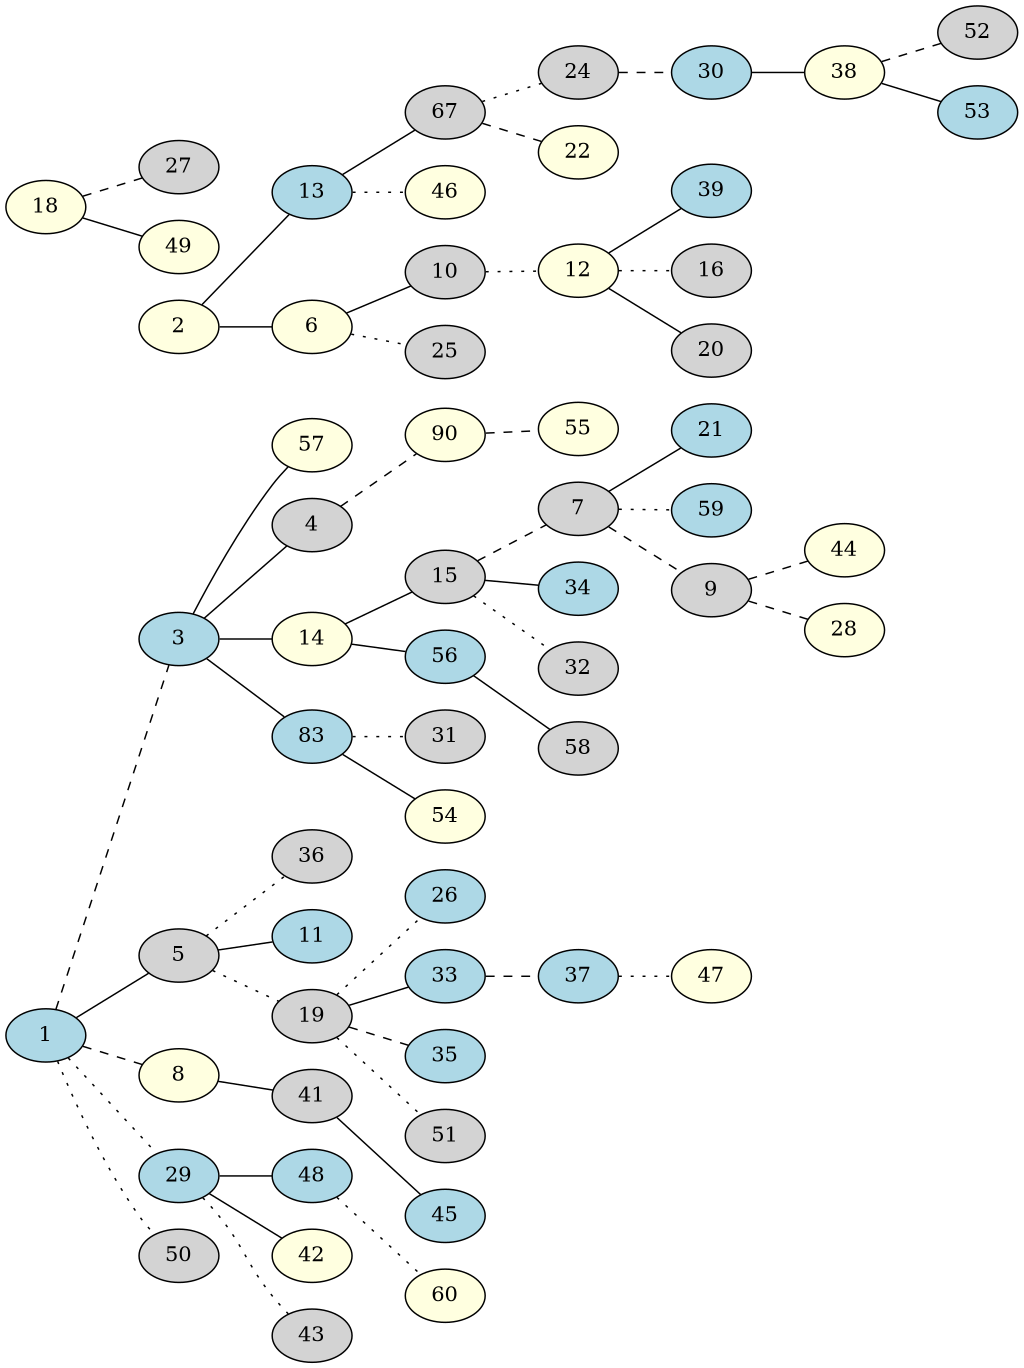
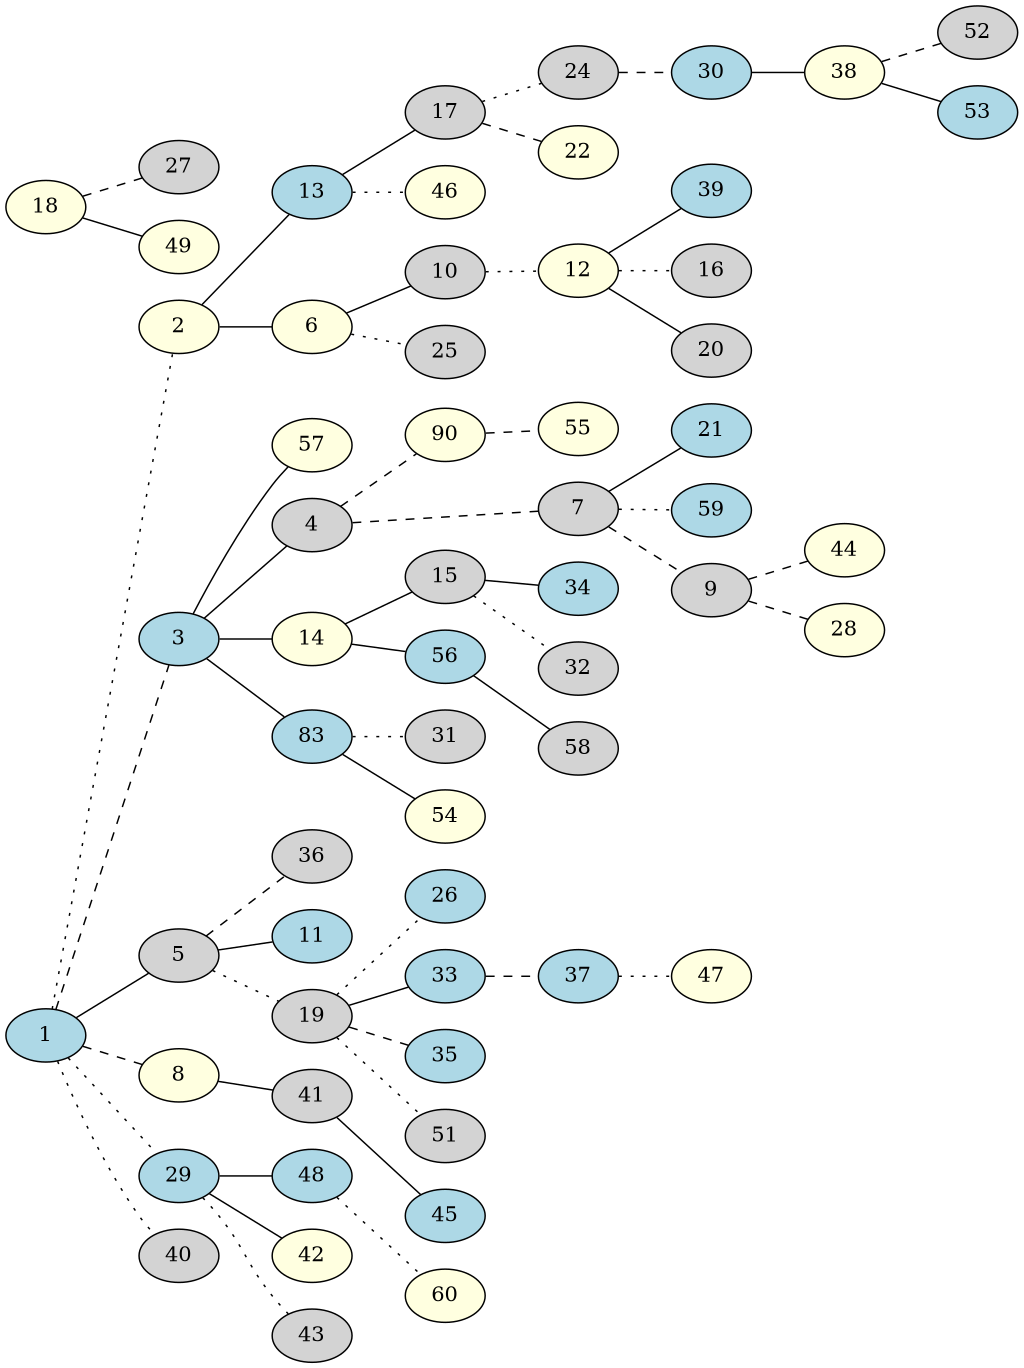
(445, 112) -> (445, 112)
(512, 543) -> (445, 517)
none -> (112, 681)
(246, 906) -> (246, 906)
(179, 1256) -> (179, 1256)
